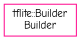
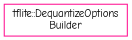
(40, 20) -> (66, 20)
